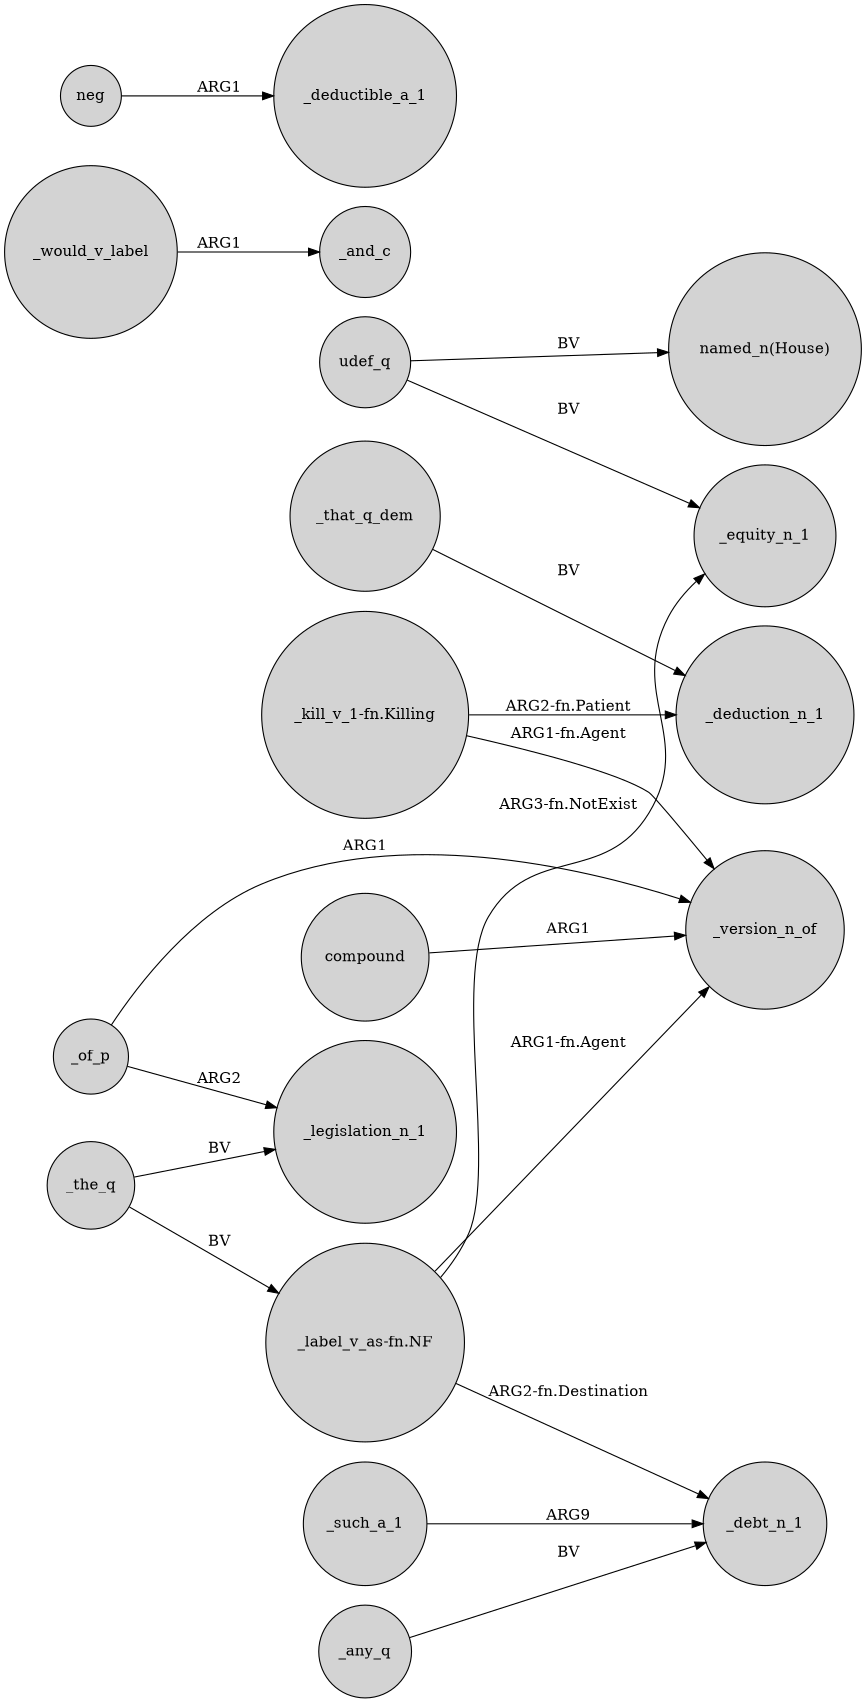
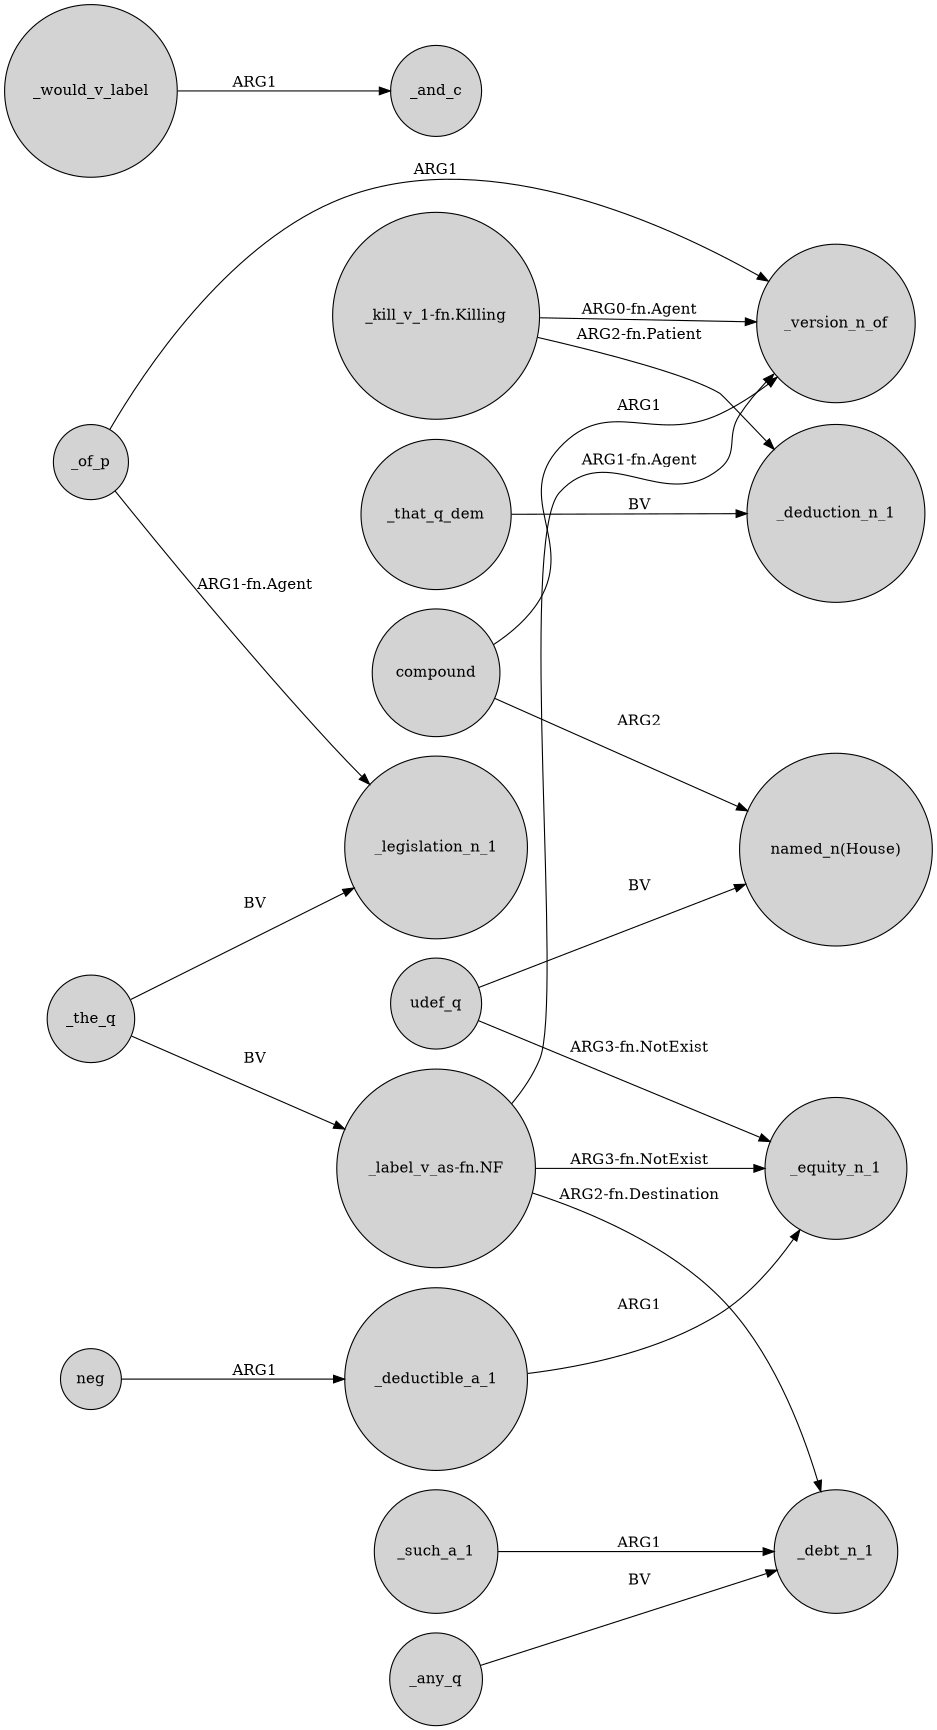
(569, 410) -> (640, 1048)
(569, 734) -> (640, 310)
none -> (616, 752)
(220, 1079) -> (255, 585)
none -> (677, 1336)
(569, 1516) -> (640, 1543)
